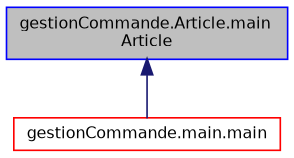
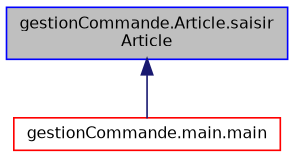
(147, 33) -> (147, 33)
